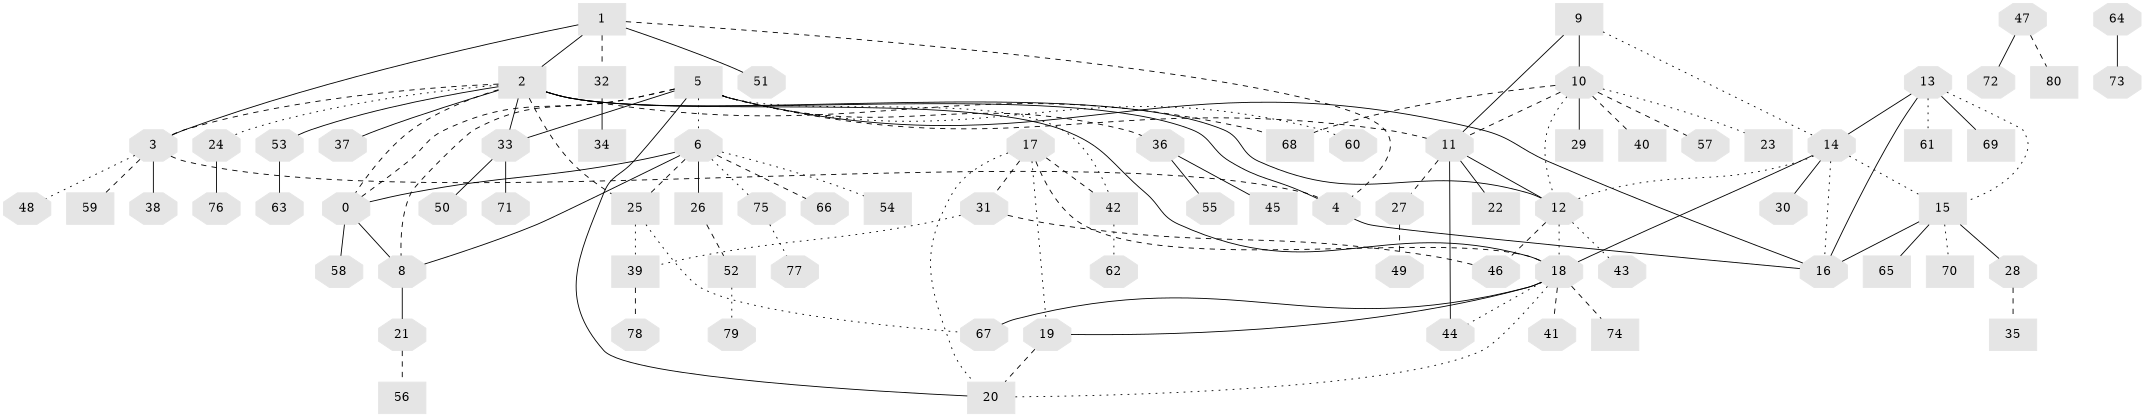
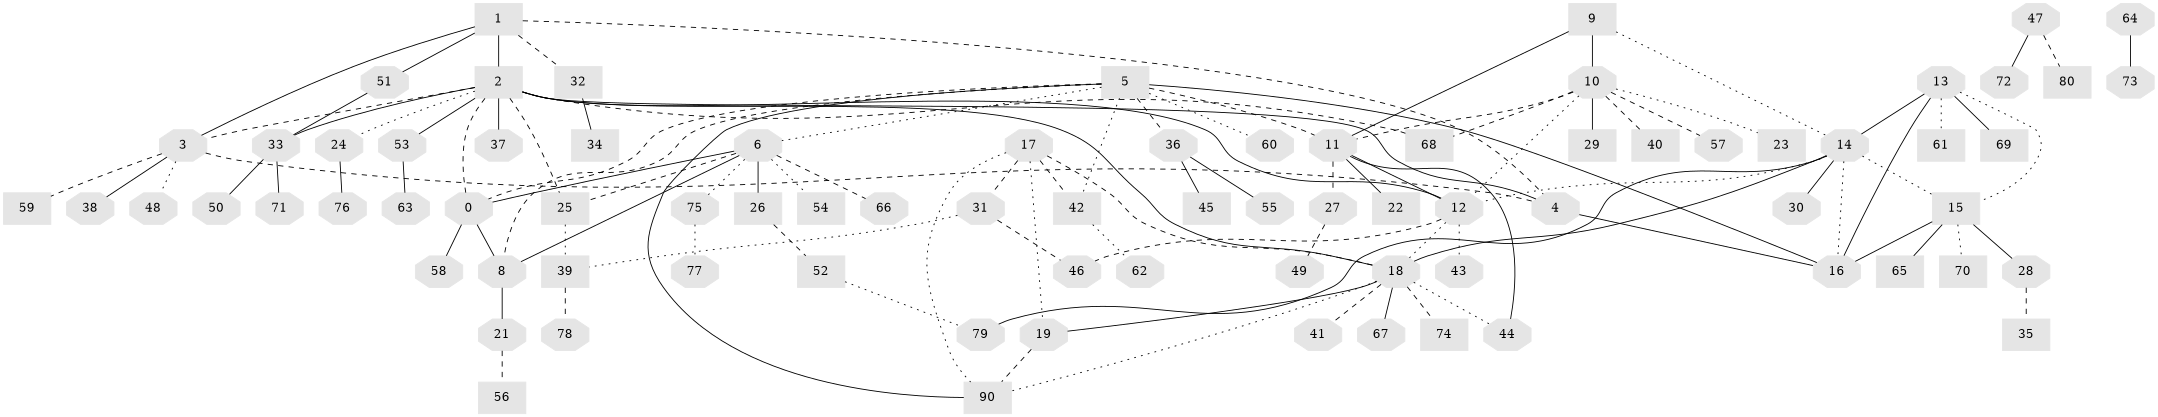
(608, 112) -> (345, 106)
none -> (1414, 241)
(787, 312) -> none
(991, 398) -> (988, 398)
